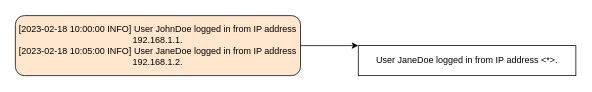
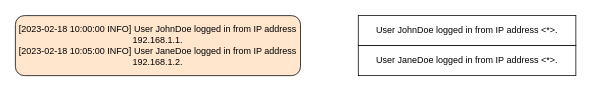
none -> (467, 30)
(327, 45) -> none
